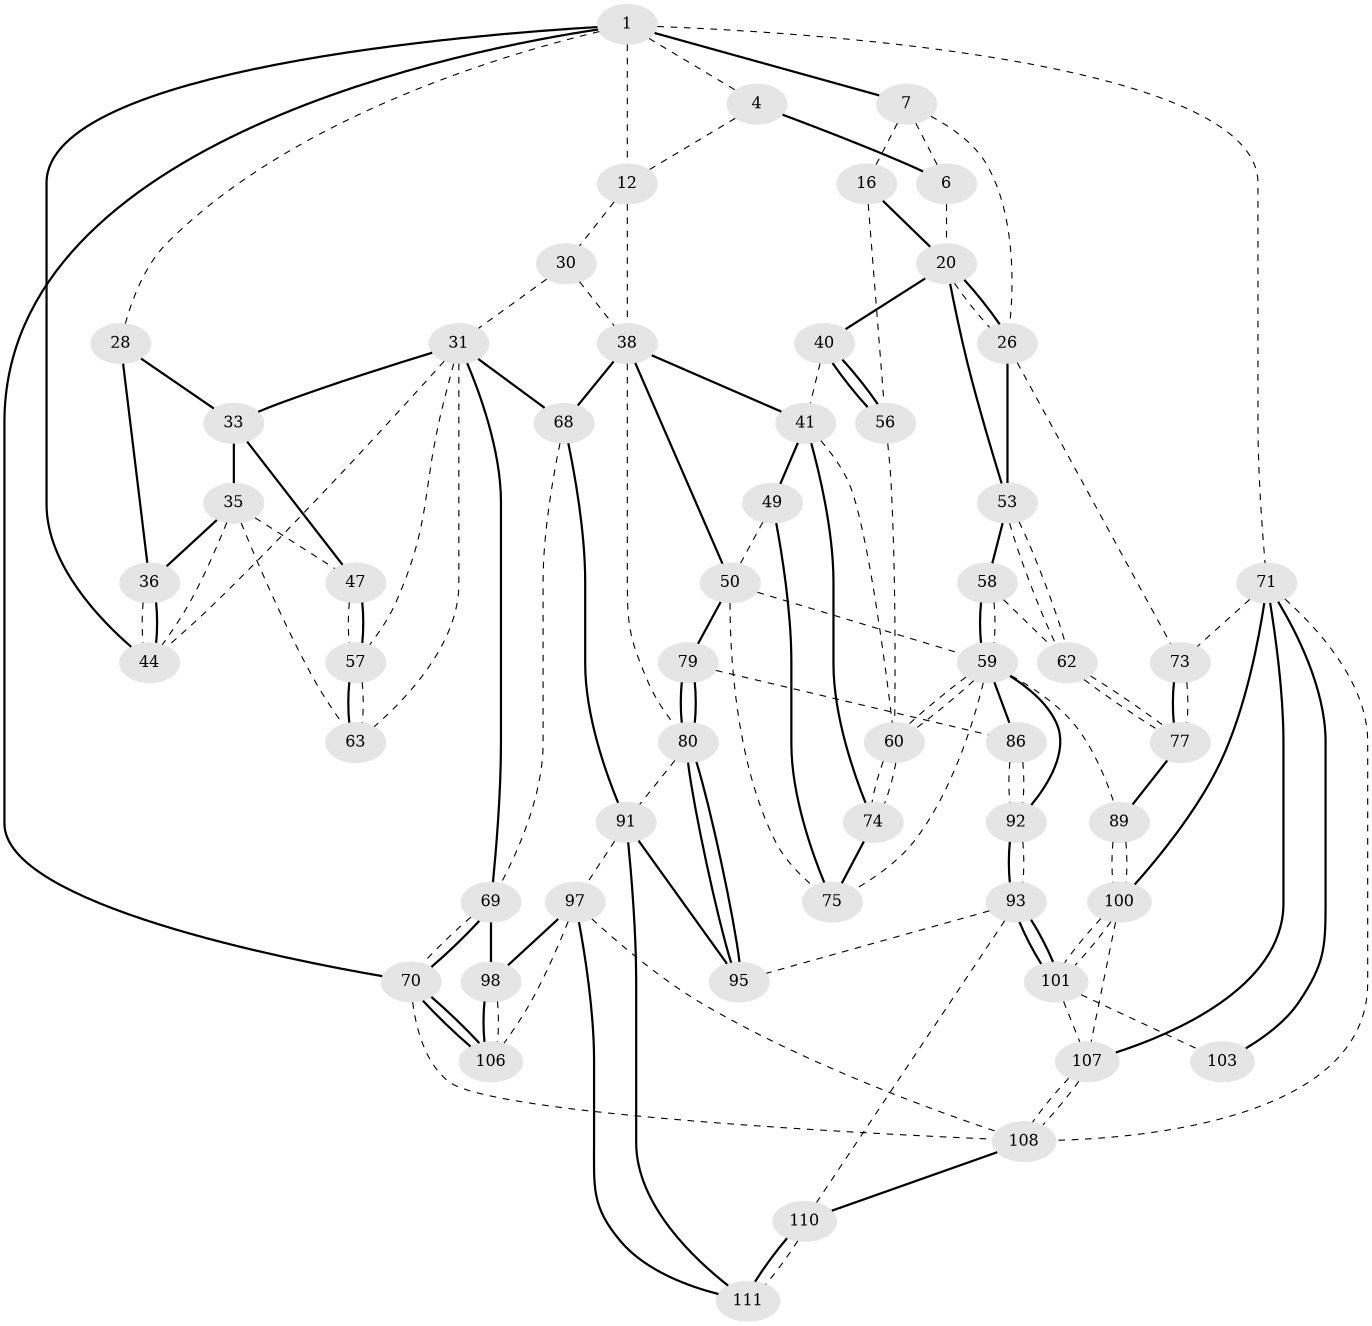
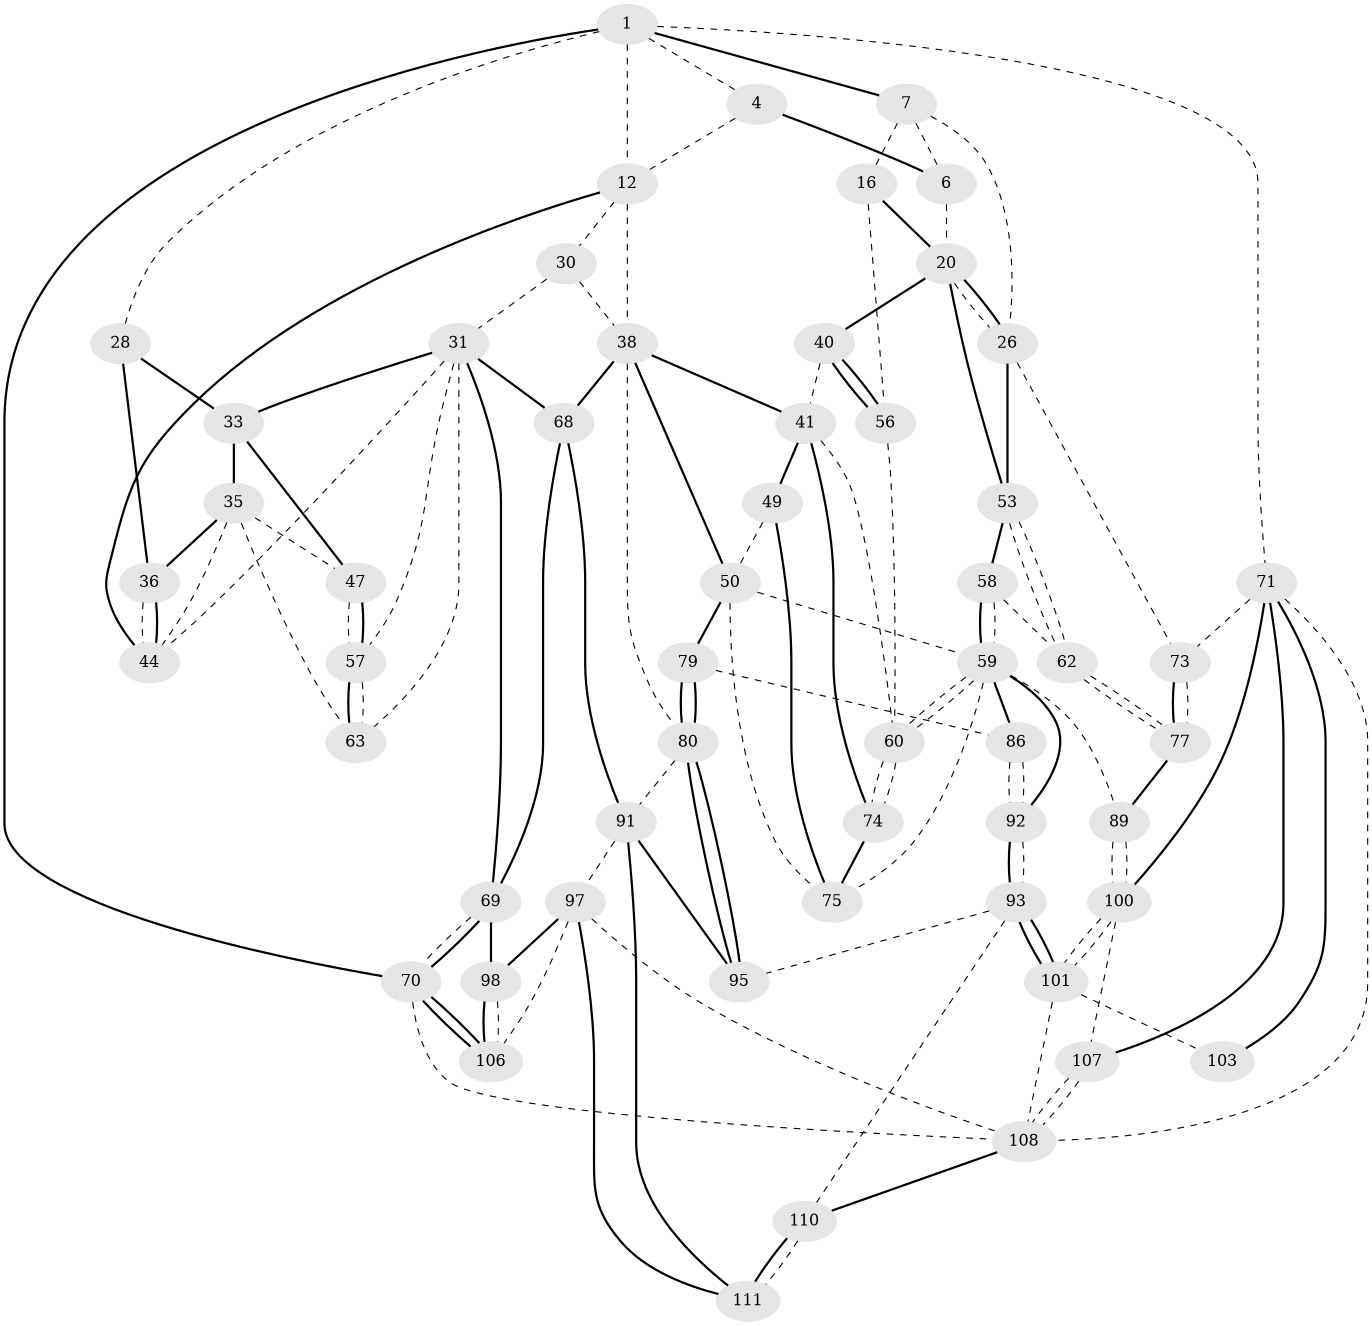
(72, 139) -> (267, 344)
(543, 666) -> (543, 666)
(1072, 1022) -> (1040, 1062)
